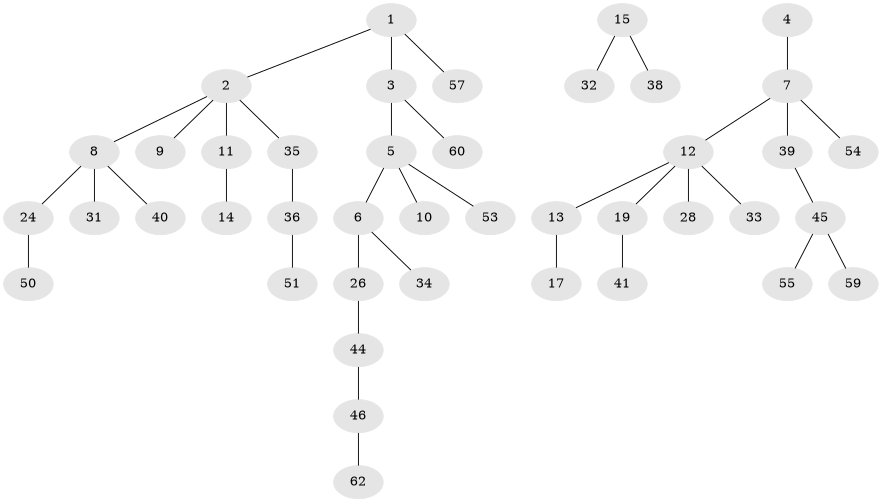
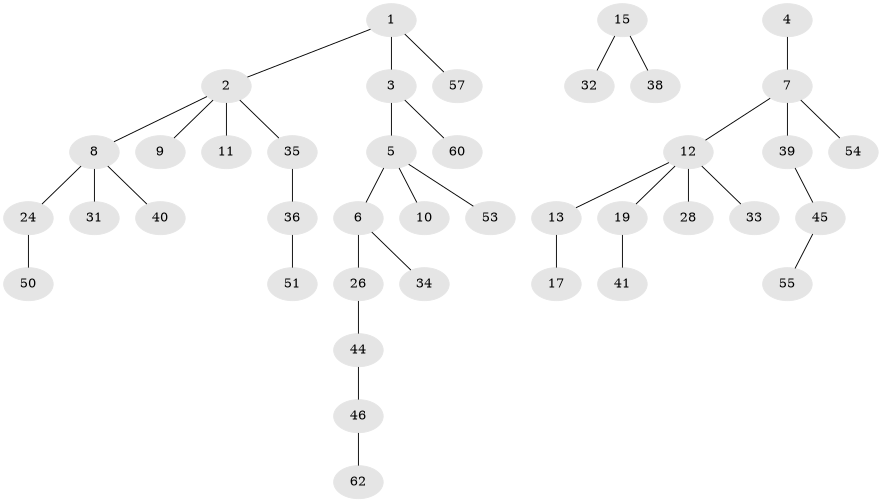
(226, 218) -> none
(853, 284) -> none
